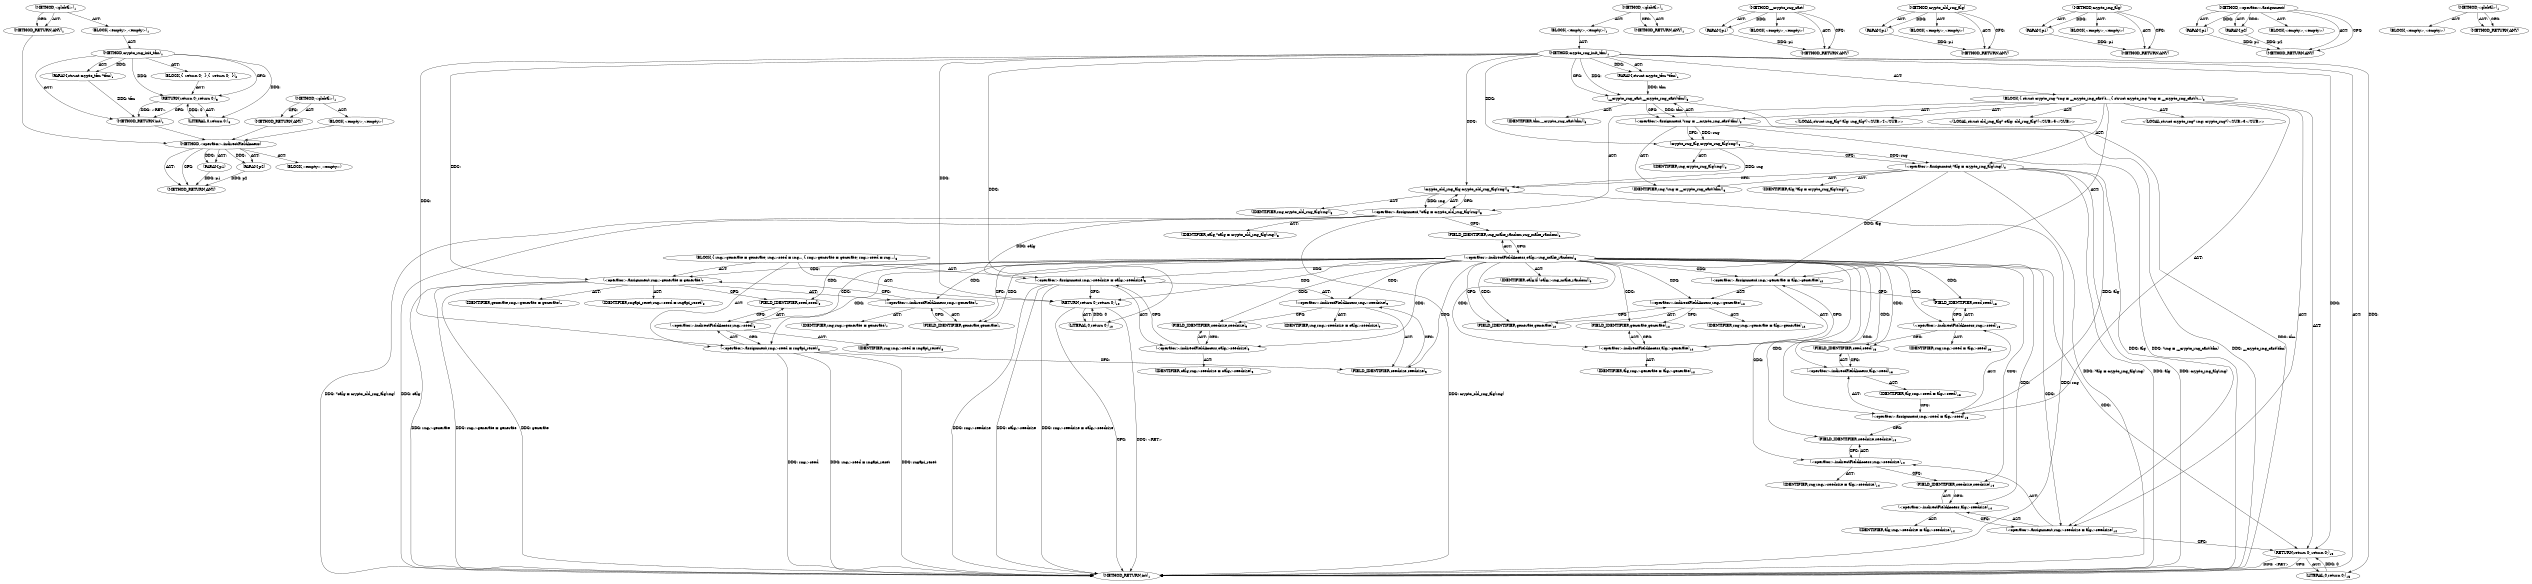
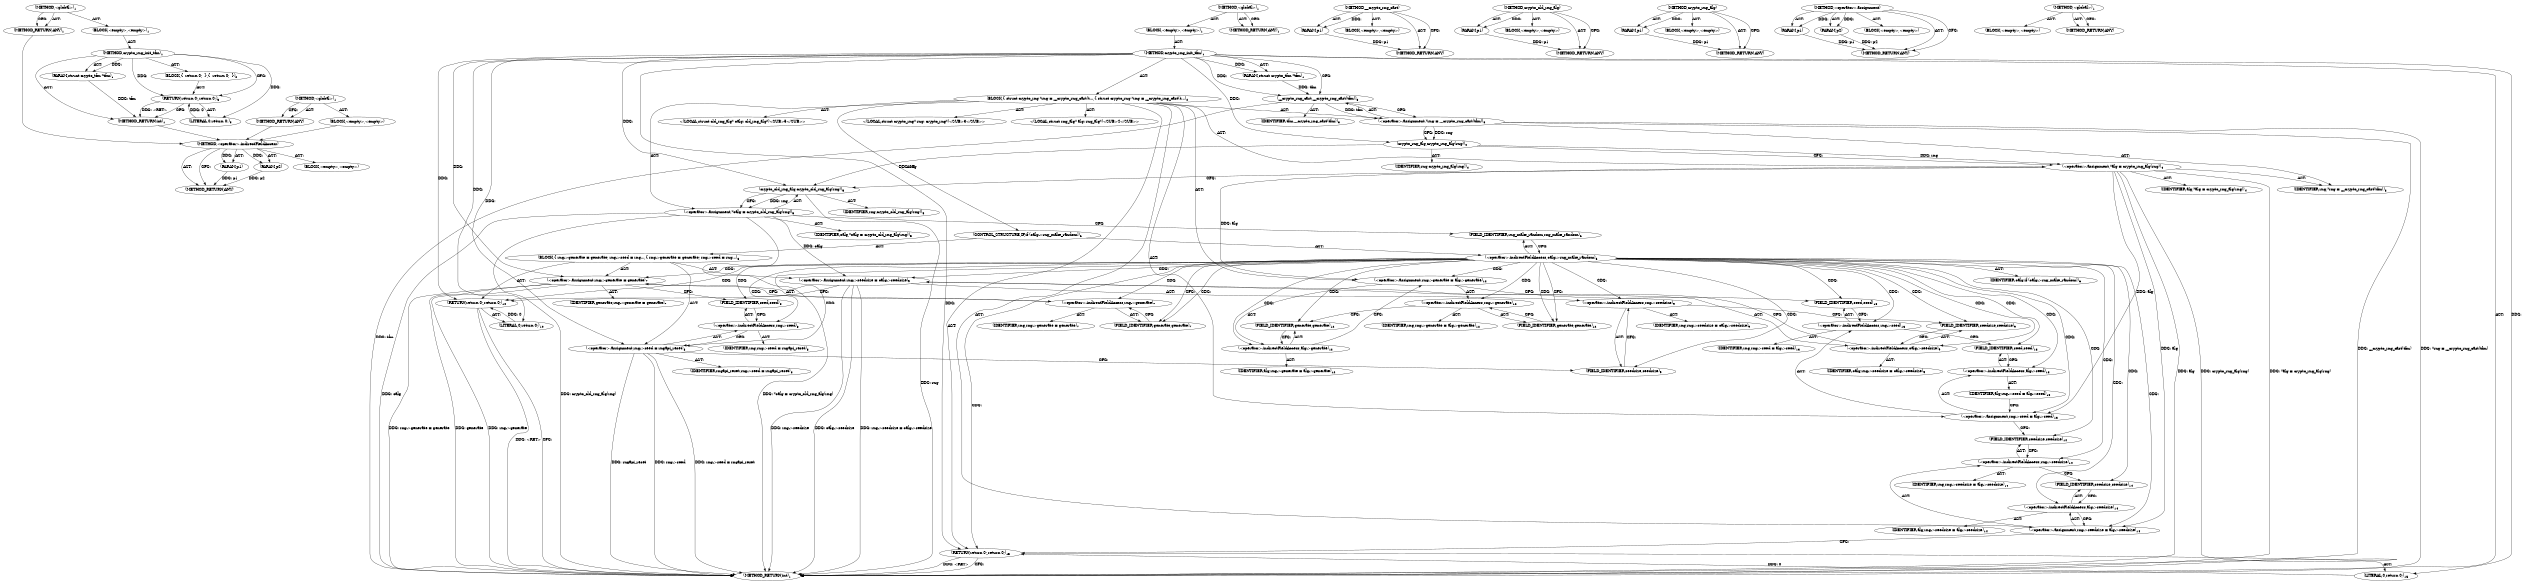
none -> (1027, 235)
(654, 291) -> (687, 360)
